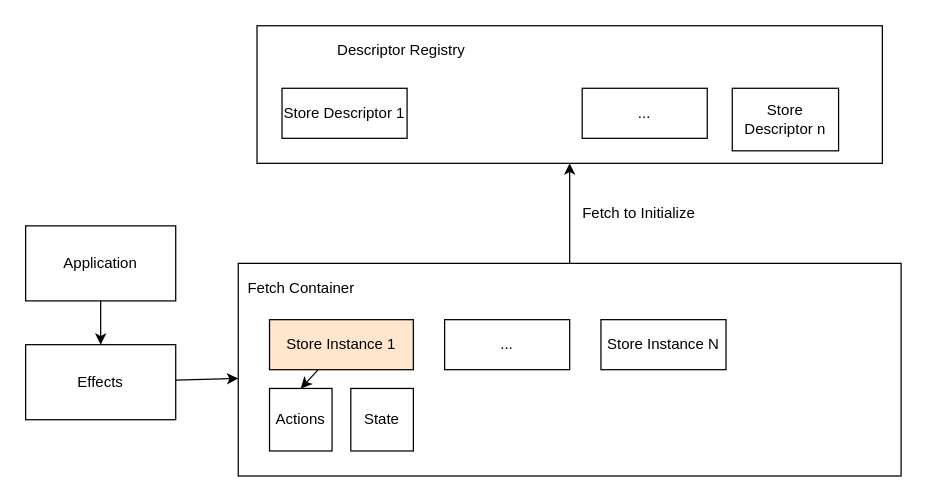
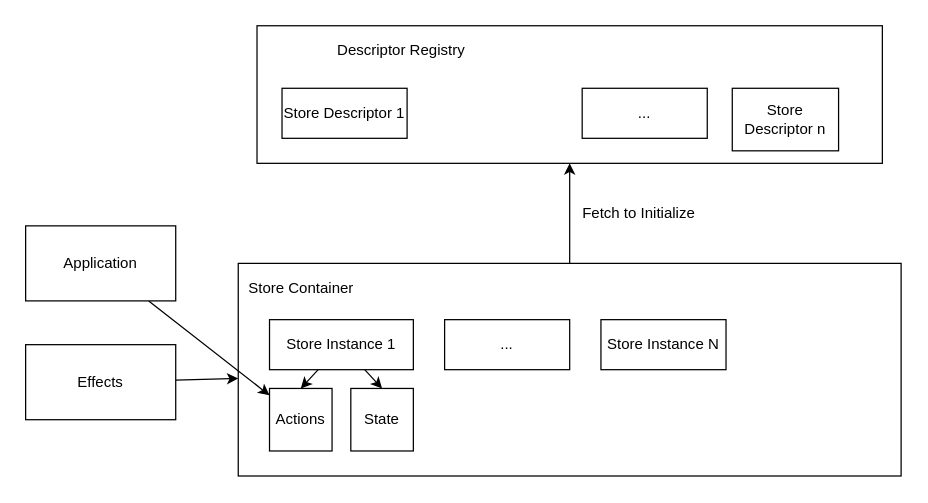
(301, 288) -> (301, 288)
(101, 318) -> (205, 345)
(341, 344) -> (341, 344)
none -> (370, 375)
